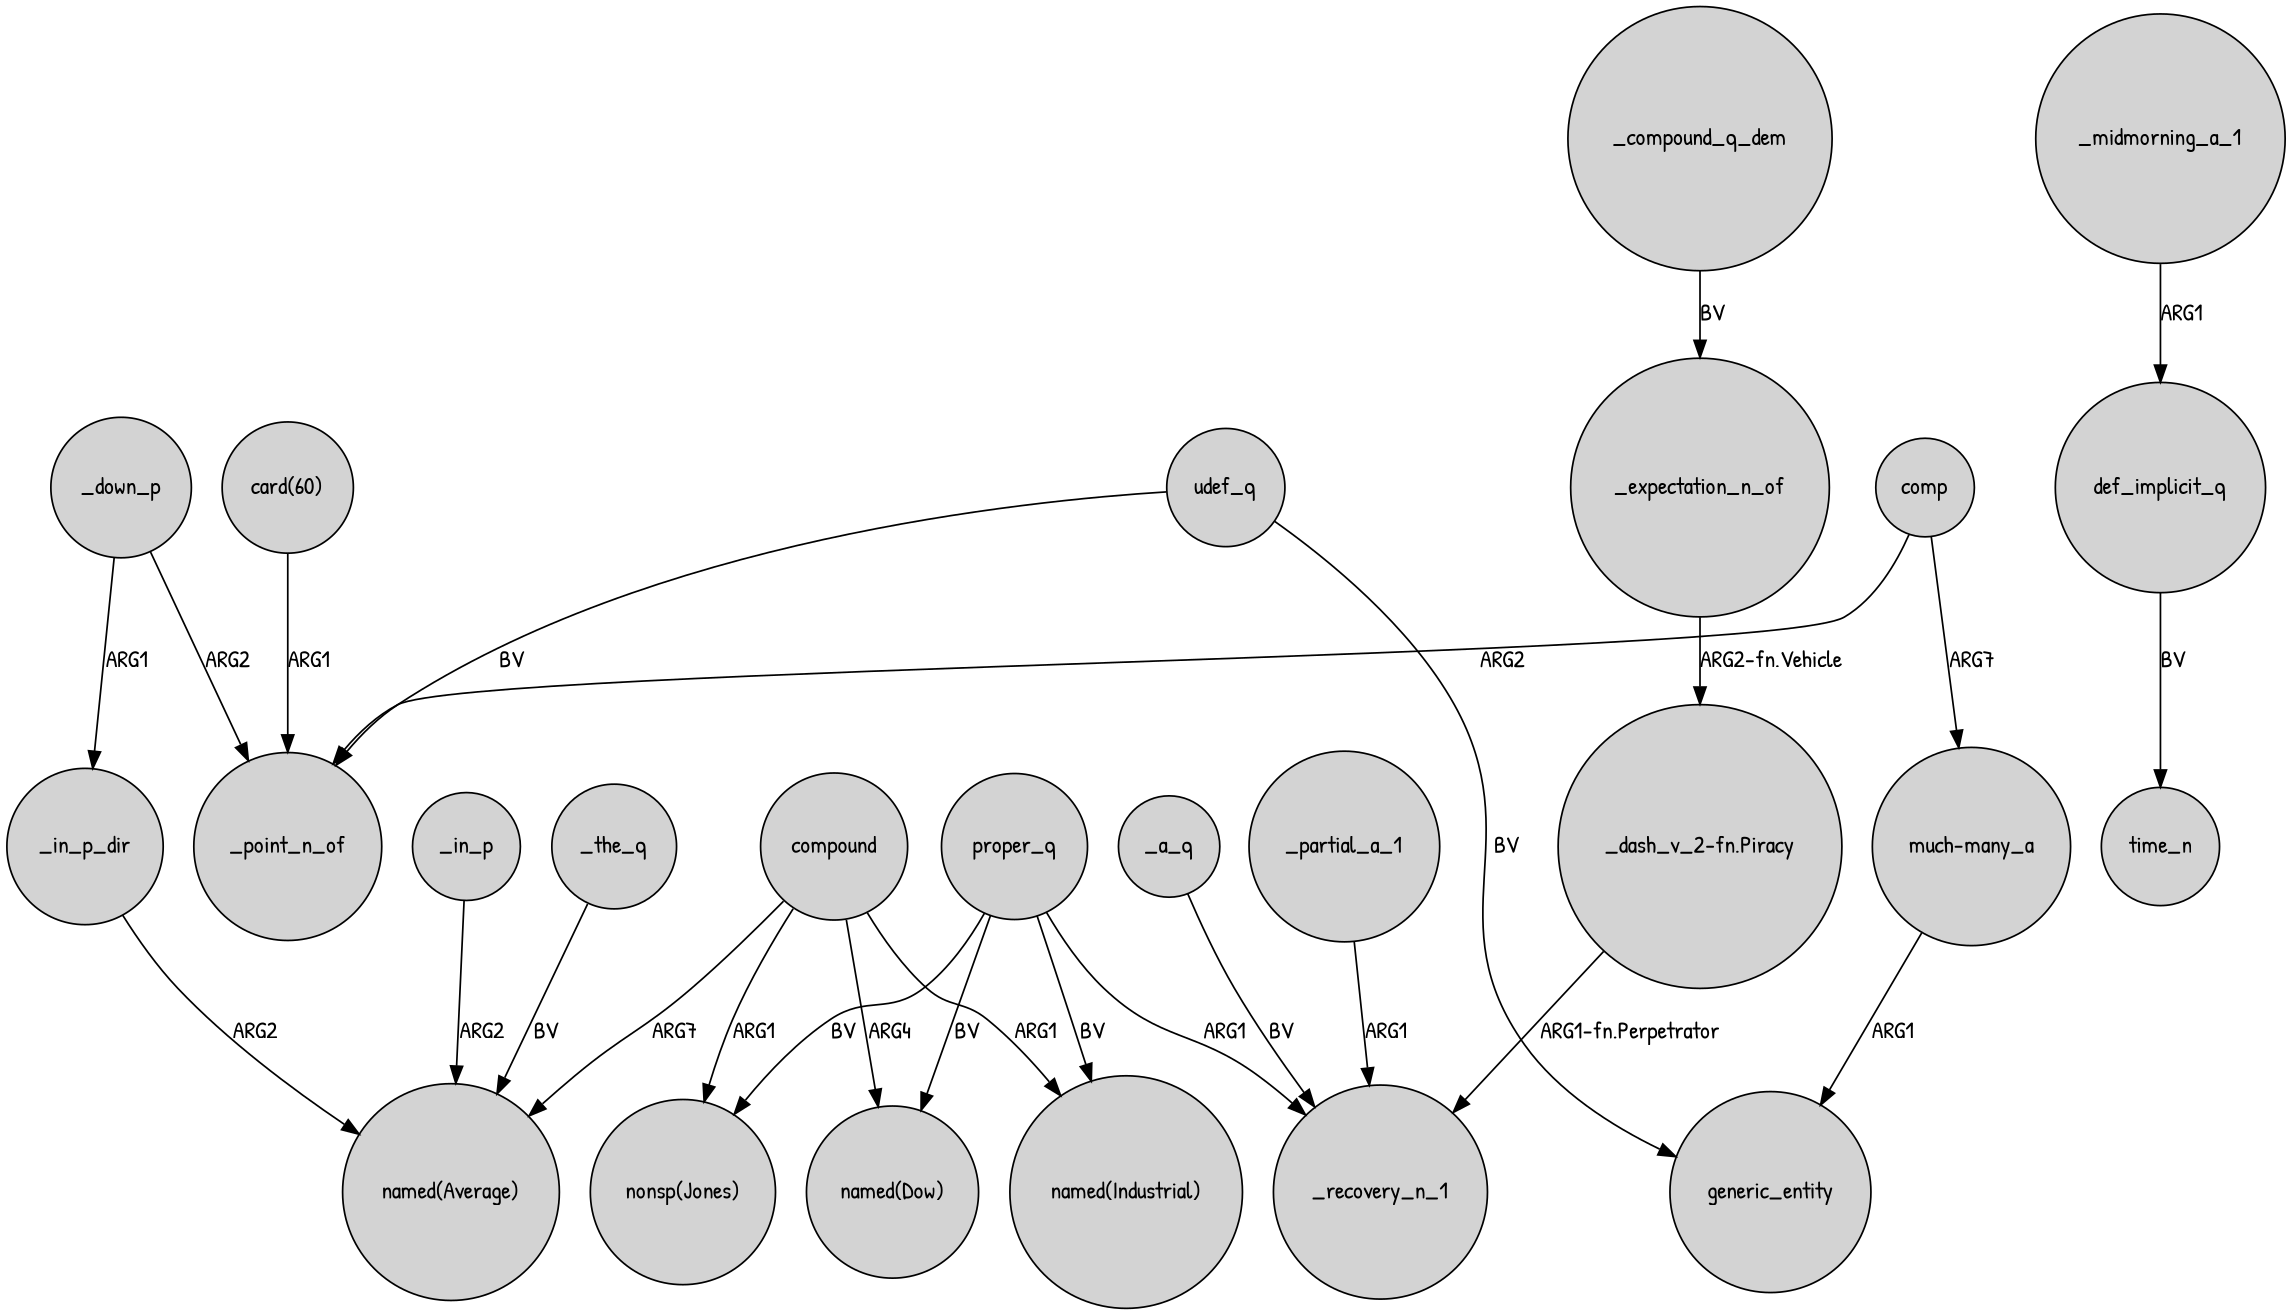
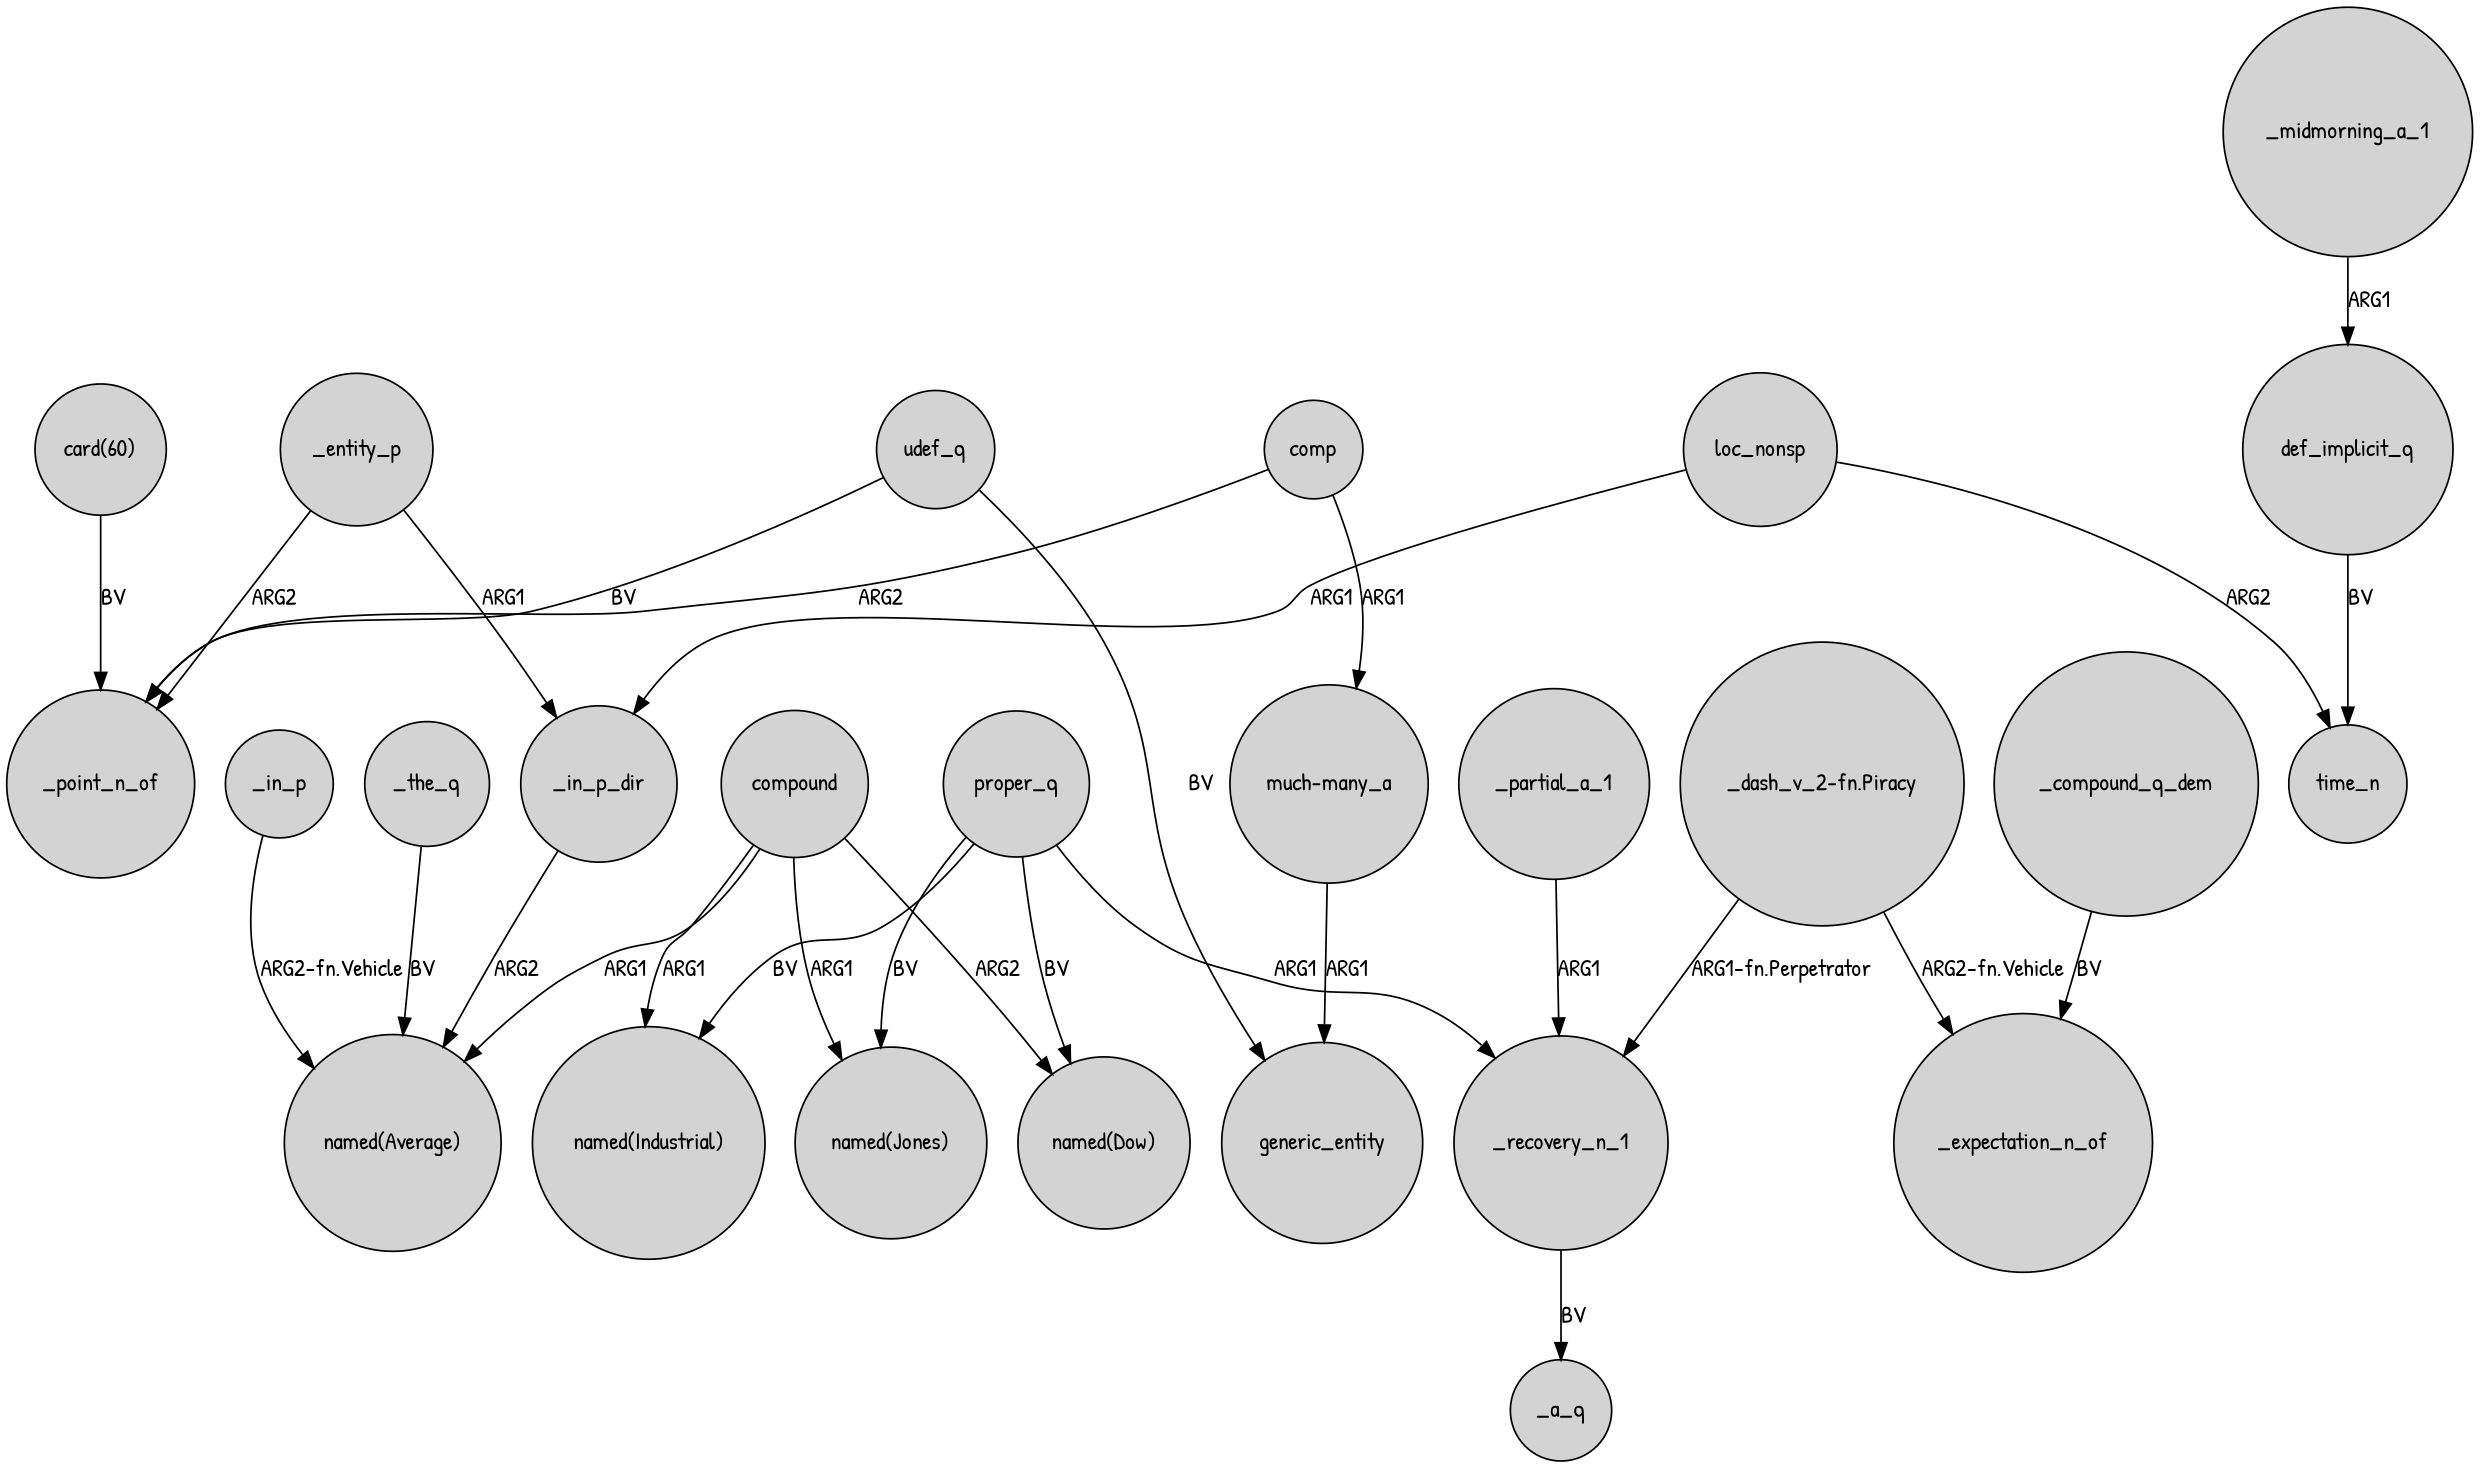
none -> (1760, 450)
(121, 488) -> (357, 450)
(1700, 652) -> (1913, 966)
(309, 661) -> (114, 598)
(1972, 661) -> (1383, 598)
(1240, 997) -> (1561, 1296)
(483, 1032) -> (332, 970)
(675, 1032) -> (626, 970)
(890, 1032) -> (998, 970)
(683, 1192) -> (891, 1143)
